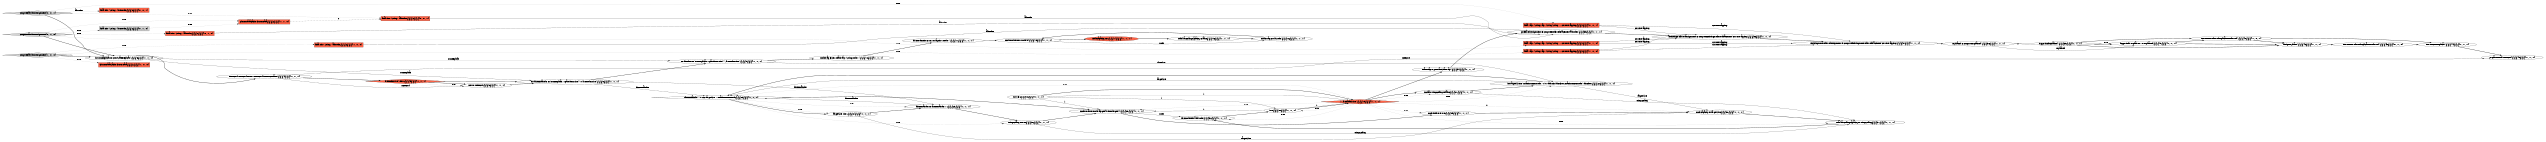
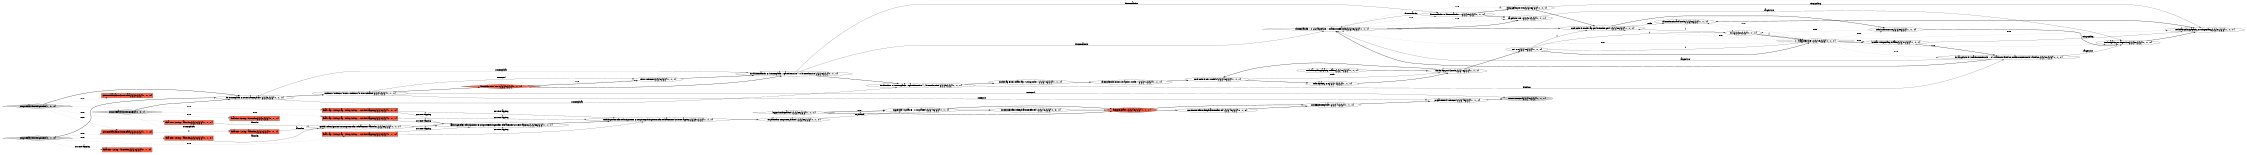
(79, 11) -> (189, 114)
(190, 14) -> (189, 127)
(193, 27) -> (79, 120)
(124, 29) -> (127, 150)
(79, 31) -> (82, 147)
(1112, 39) -> (1332, 84)
(1153, 39) -> (1403, 80)
(2133, 39) -> none
(2351, 39) -> (1226, 106)
(2016, 44) -> none
(2302, 45) -> (1132, 110)
none -> (1489, 61)
(1448, 70) -> none
none -> (1527, 98)
(1360, 102) -> (1815, 41)
(1487, 105) -> (1933, 46)
(1328, 109) -> (1816, 31)
(895, 111) -> (1494, 16)
(1245, 114) -> (1718, 26)
